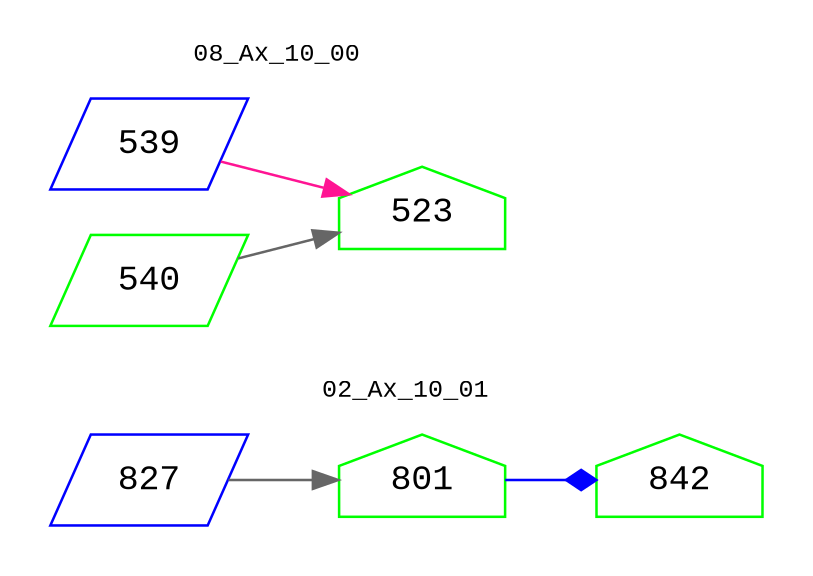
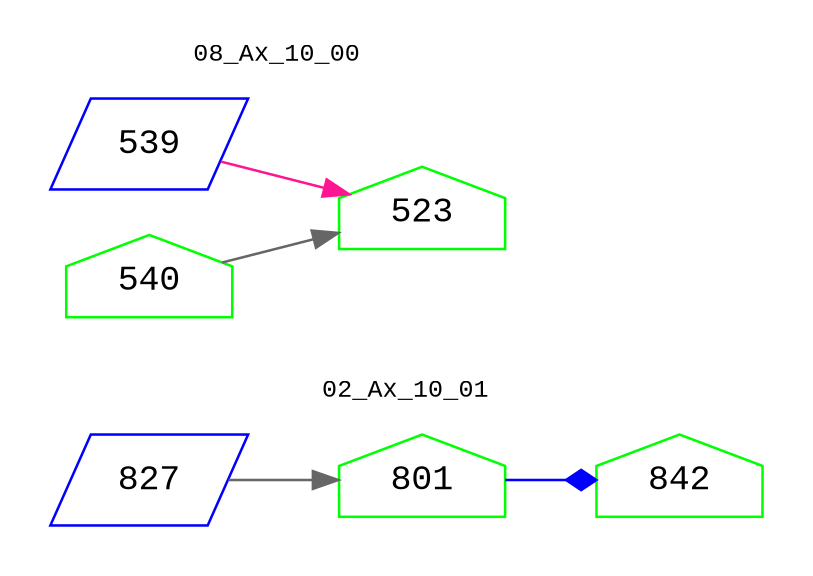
(149, 280) -> (149, 280)
